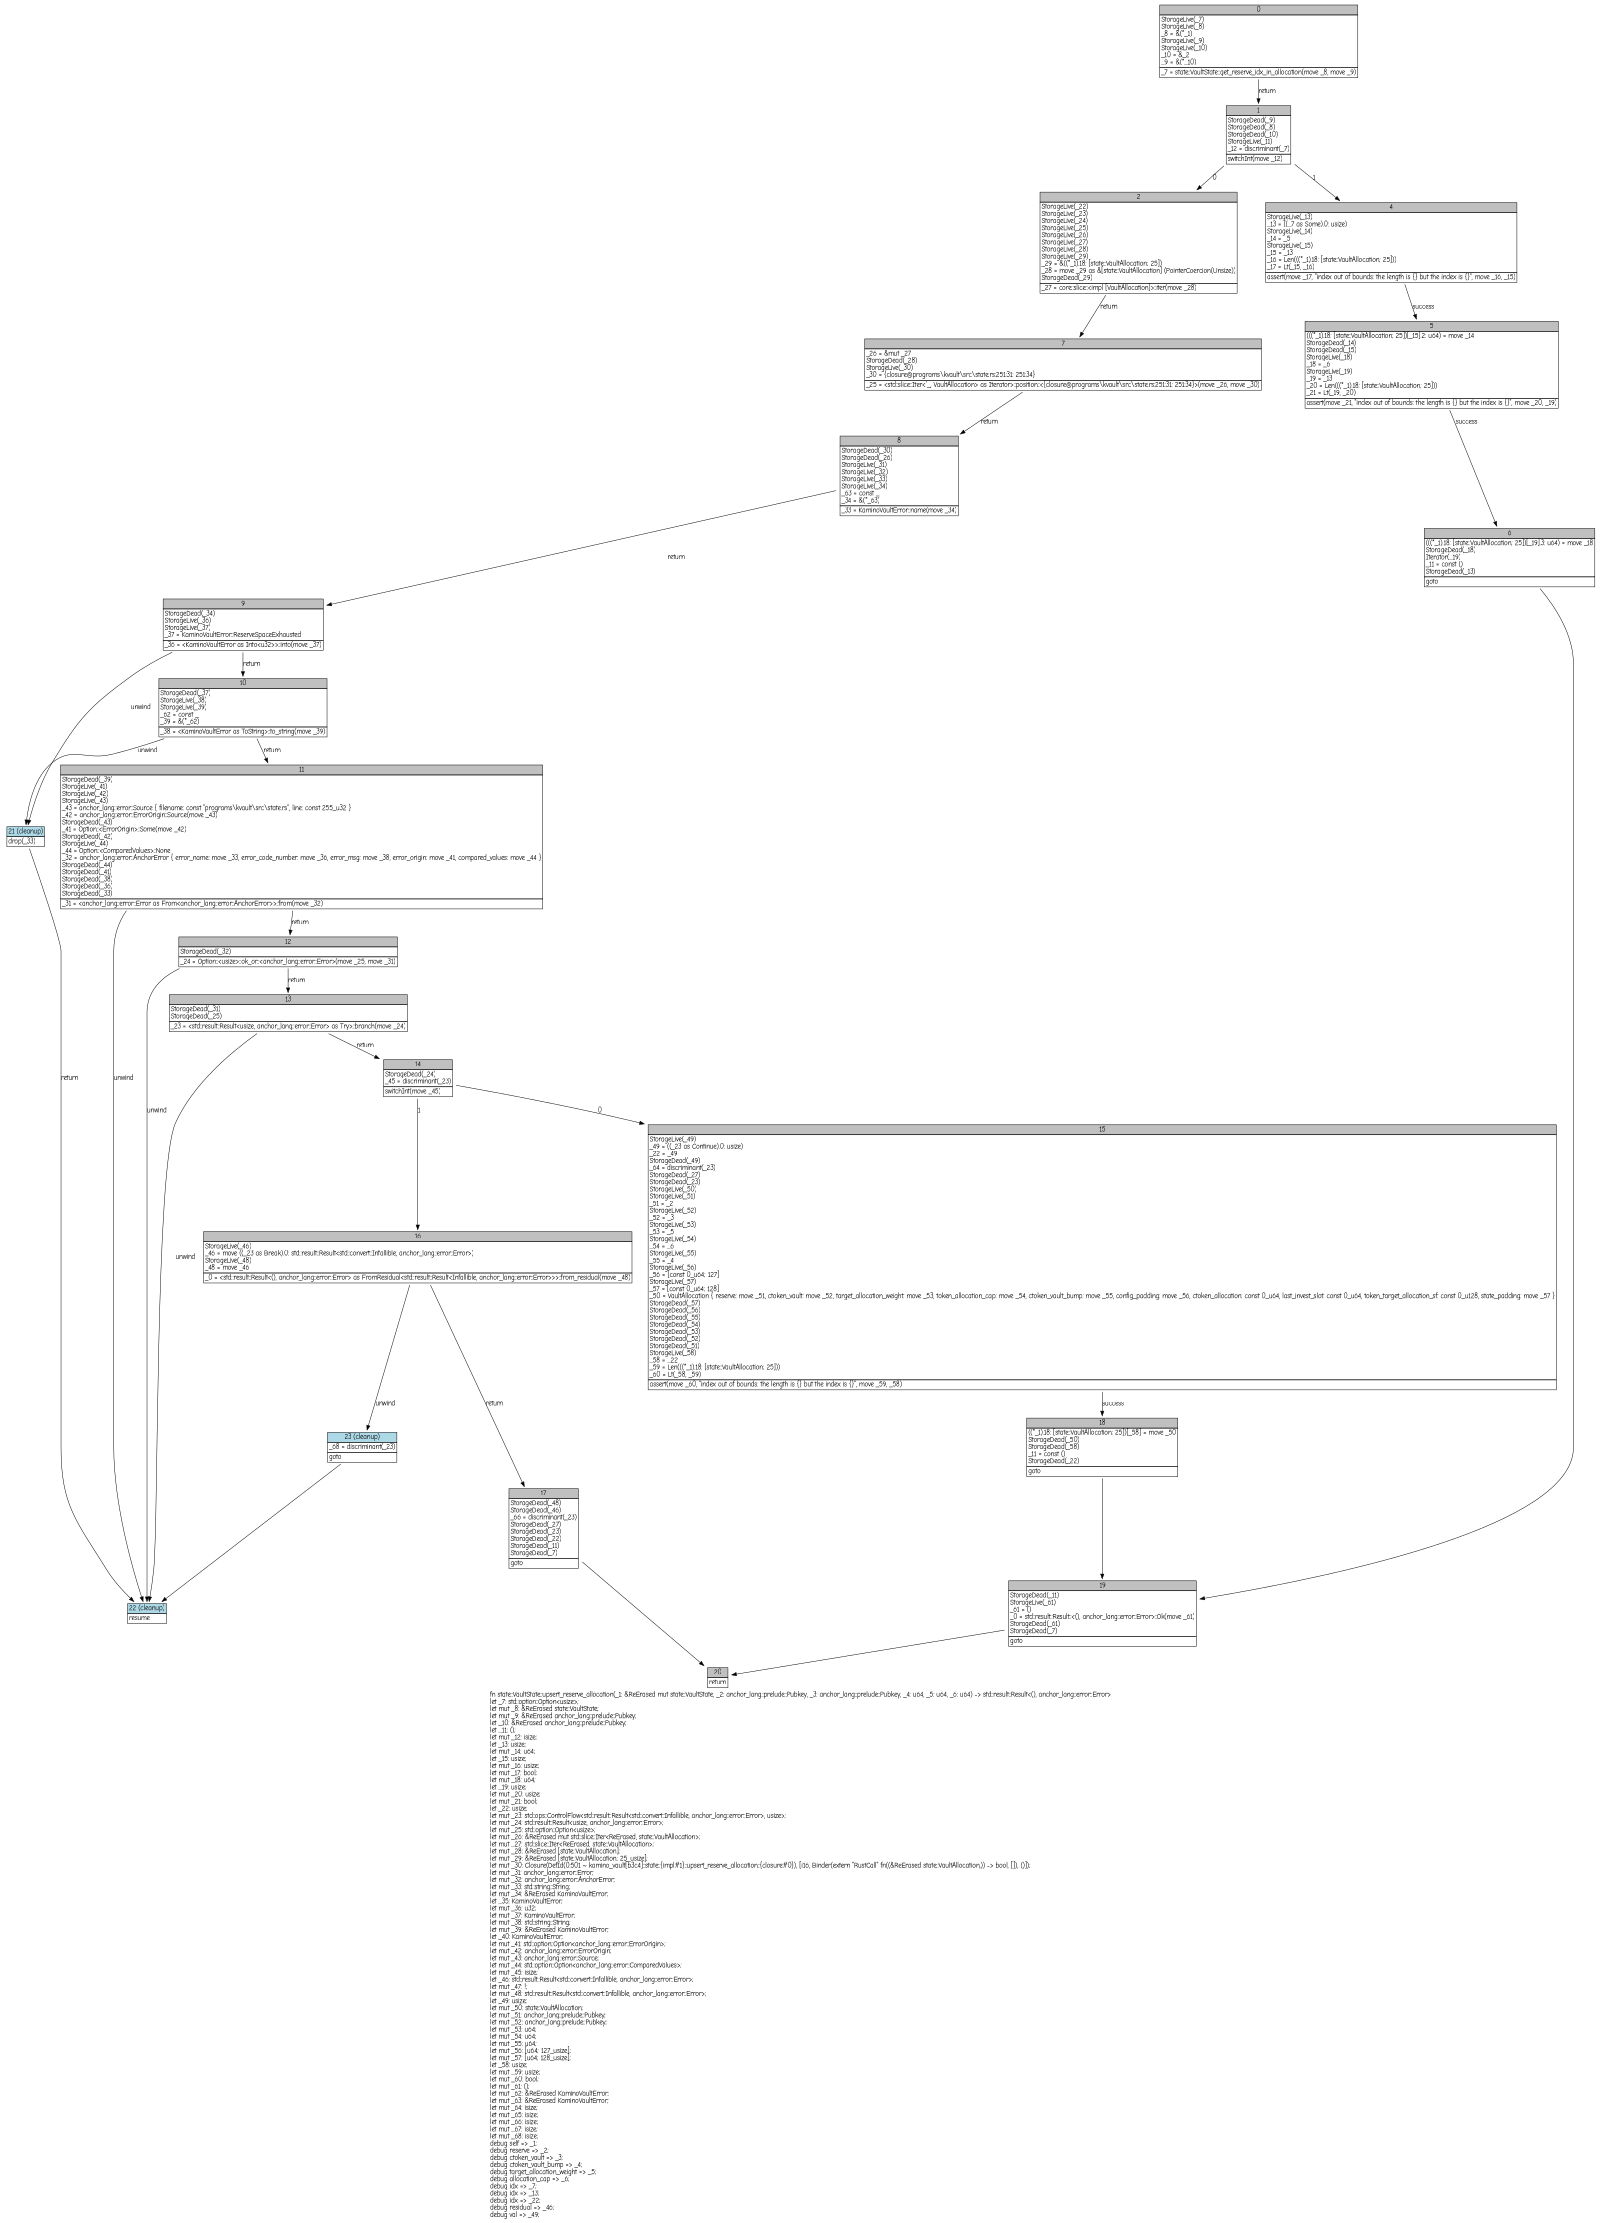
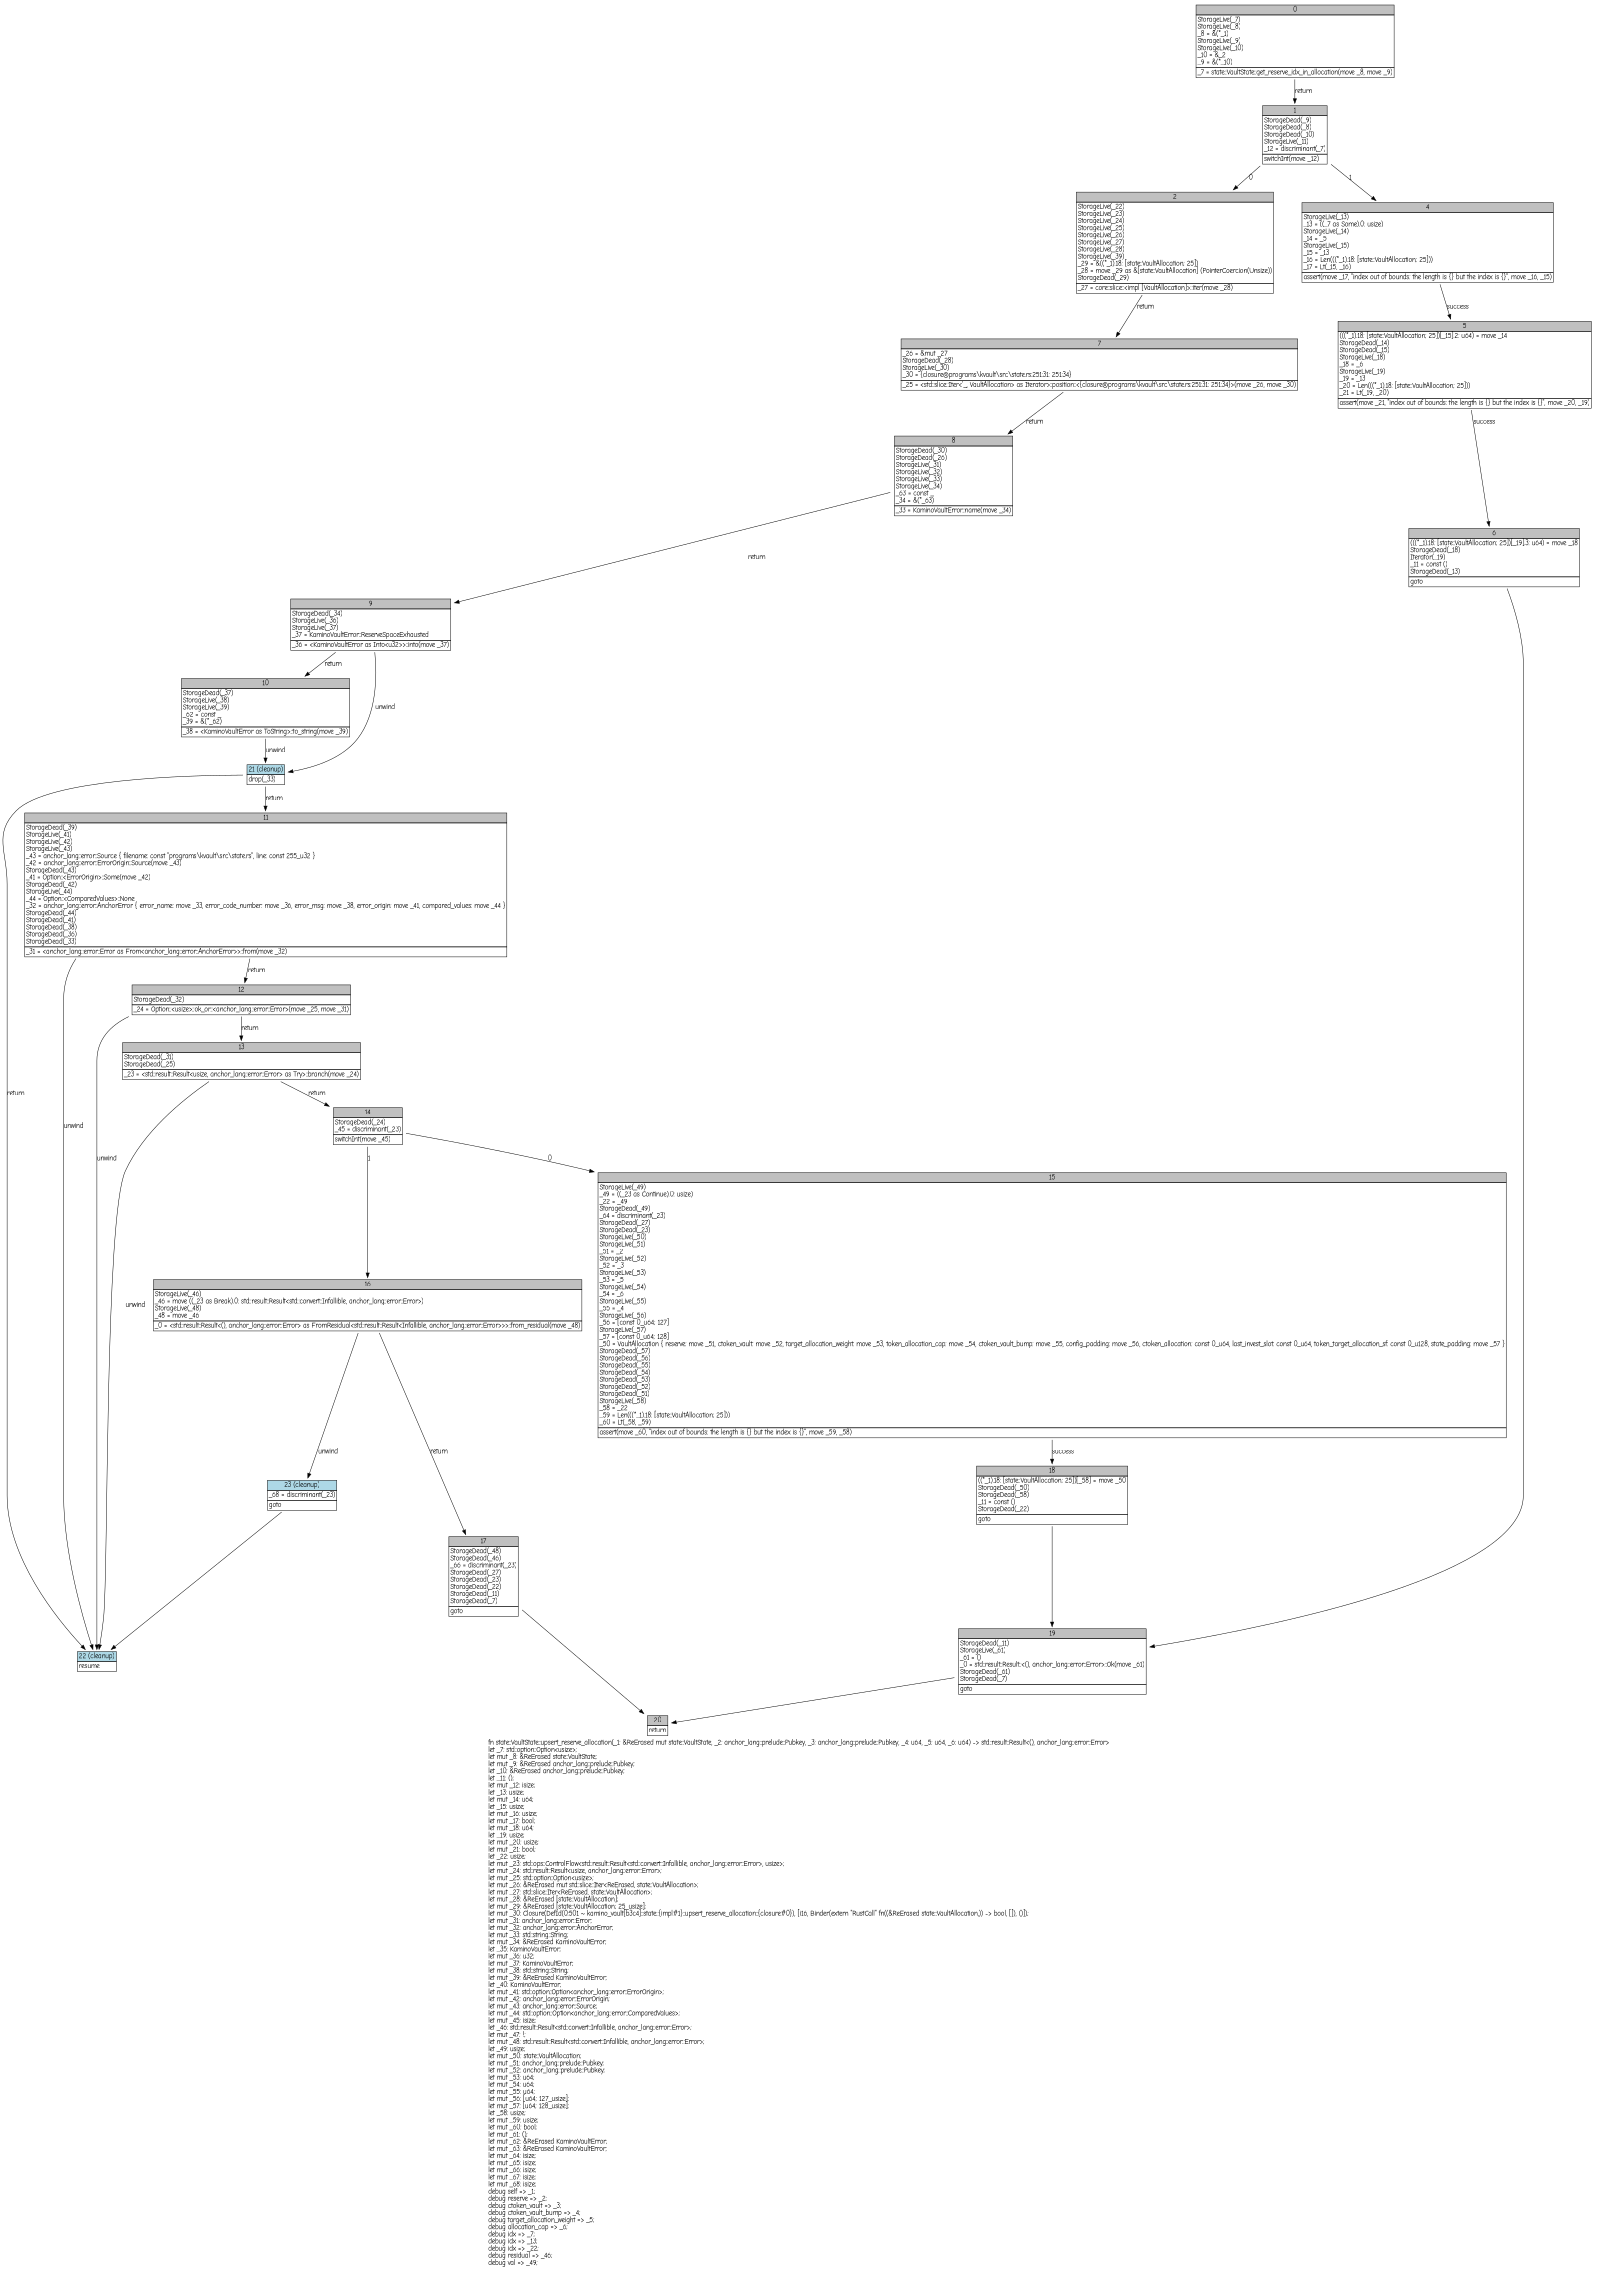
(1065, 257) -> (1101, 257)
(261, 749) -> (266, 796)
